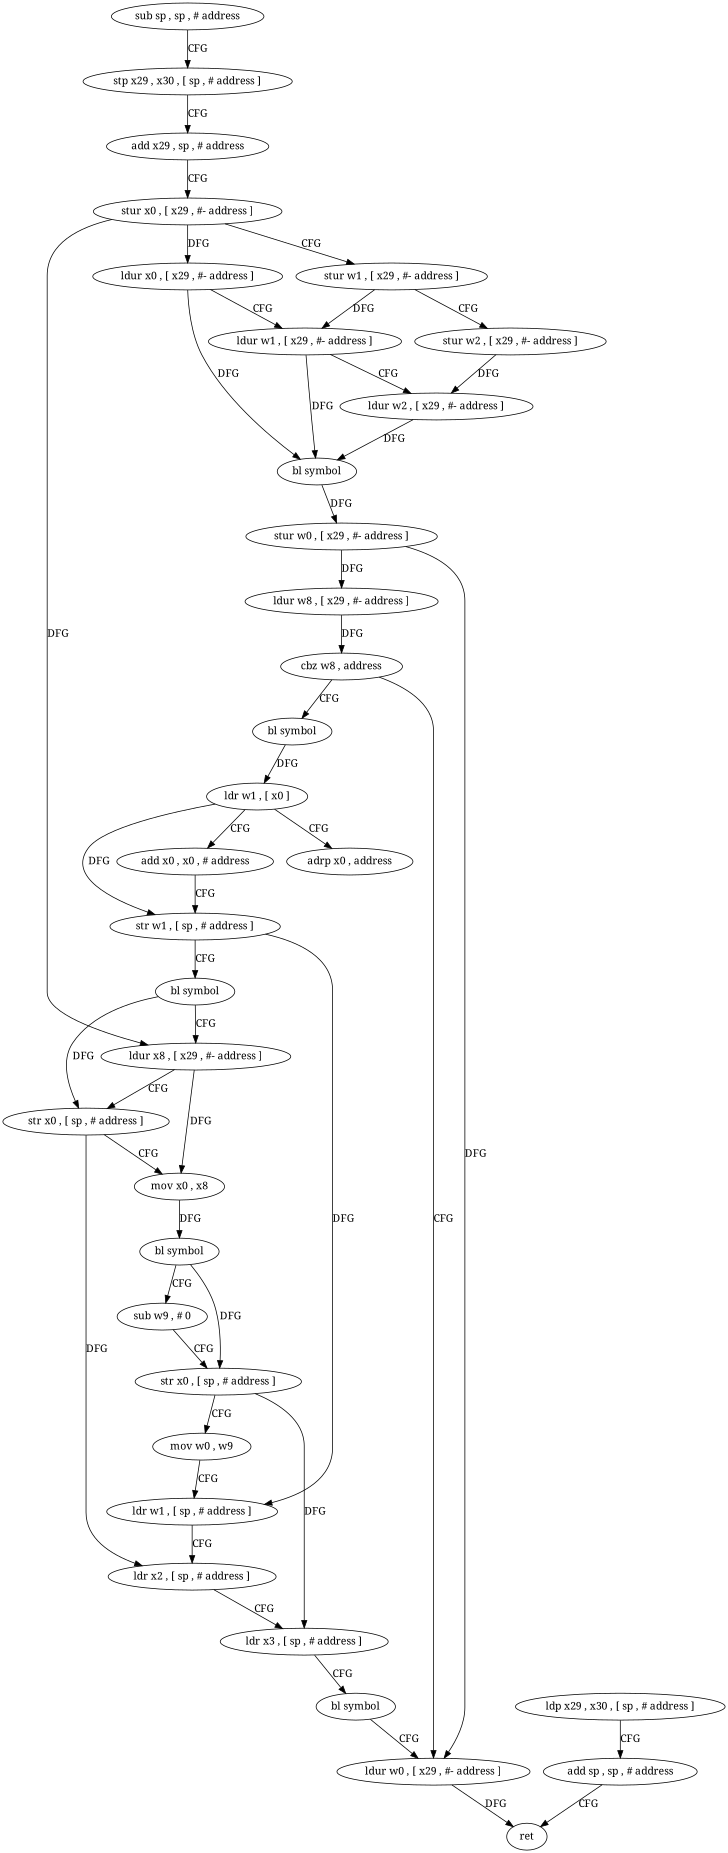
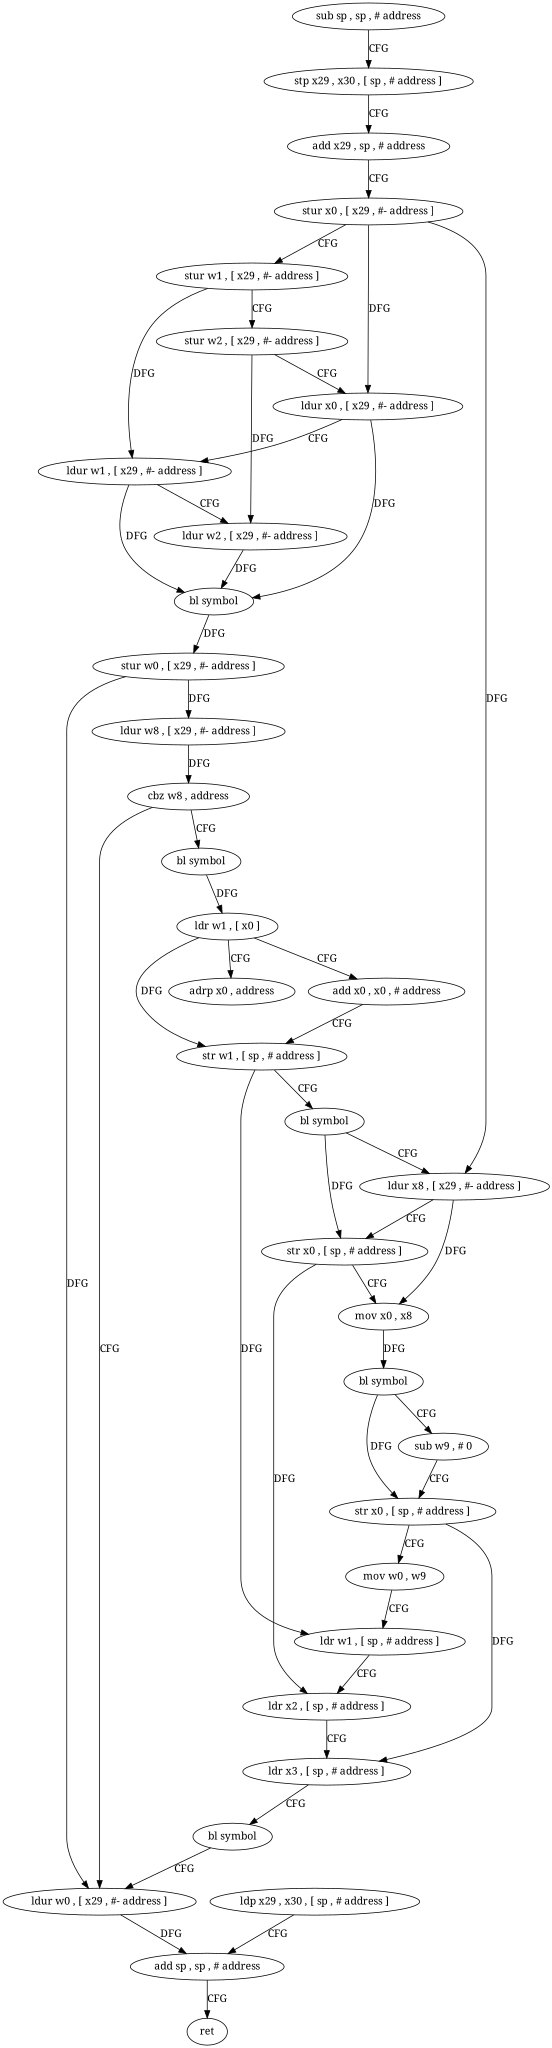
none -> (307, 372)
(479, 1804) -> (150, 1932)
